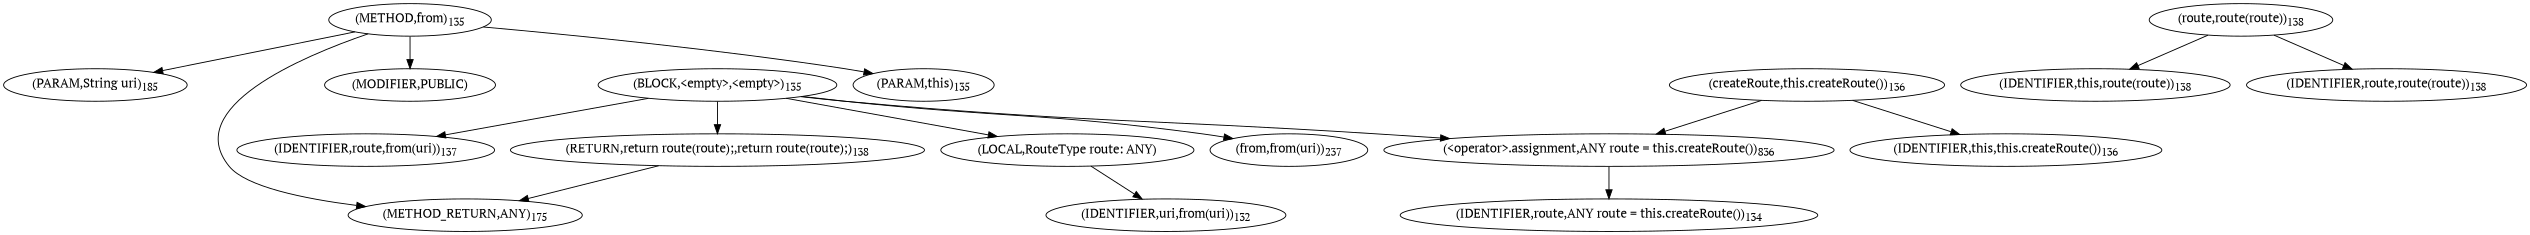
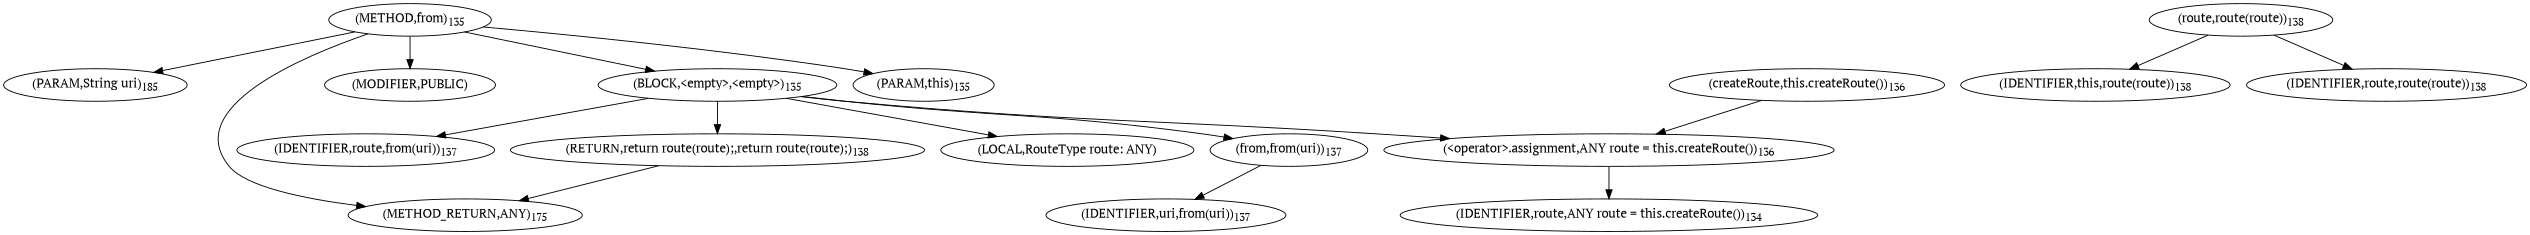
none -> (555, 51)
(1334, 149) -> (1334, 149)
(1766, 149) -> (1766, 149)
(2006, 150) -> none
(1113, 180) -> (1232, 180)
(1242, 214) -> (1242, 214)
